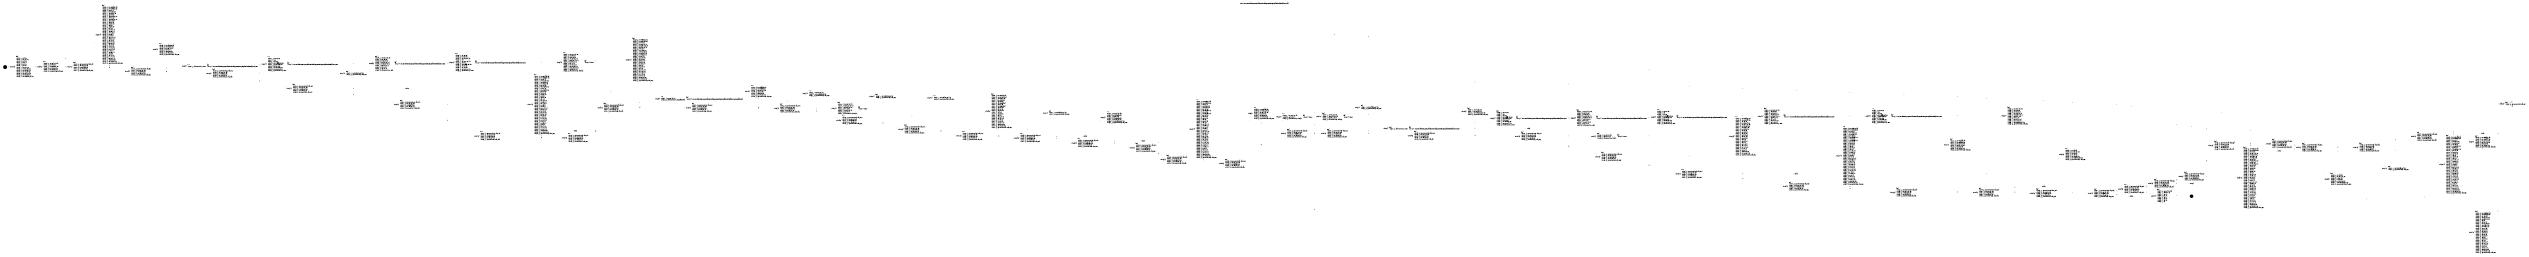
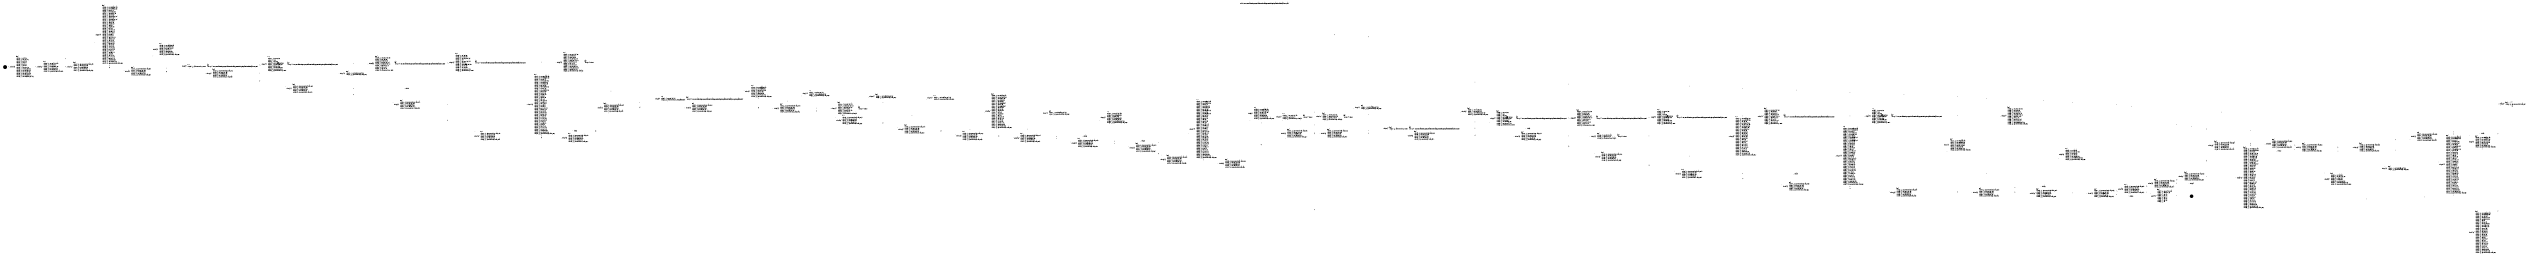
(640, 60) -> none
